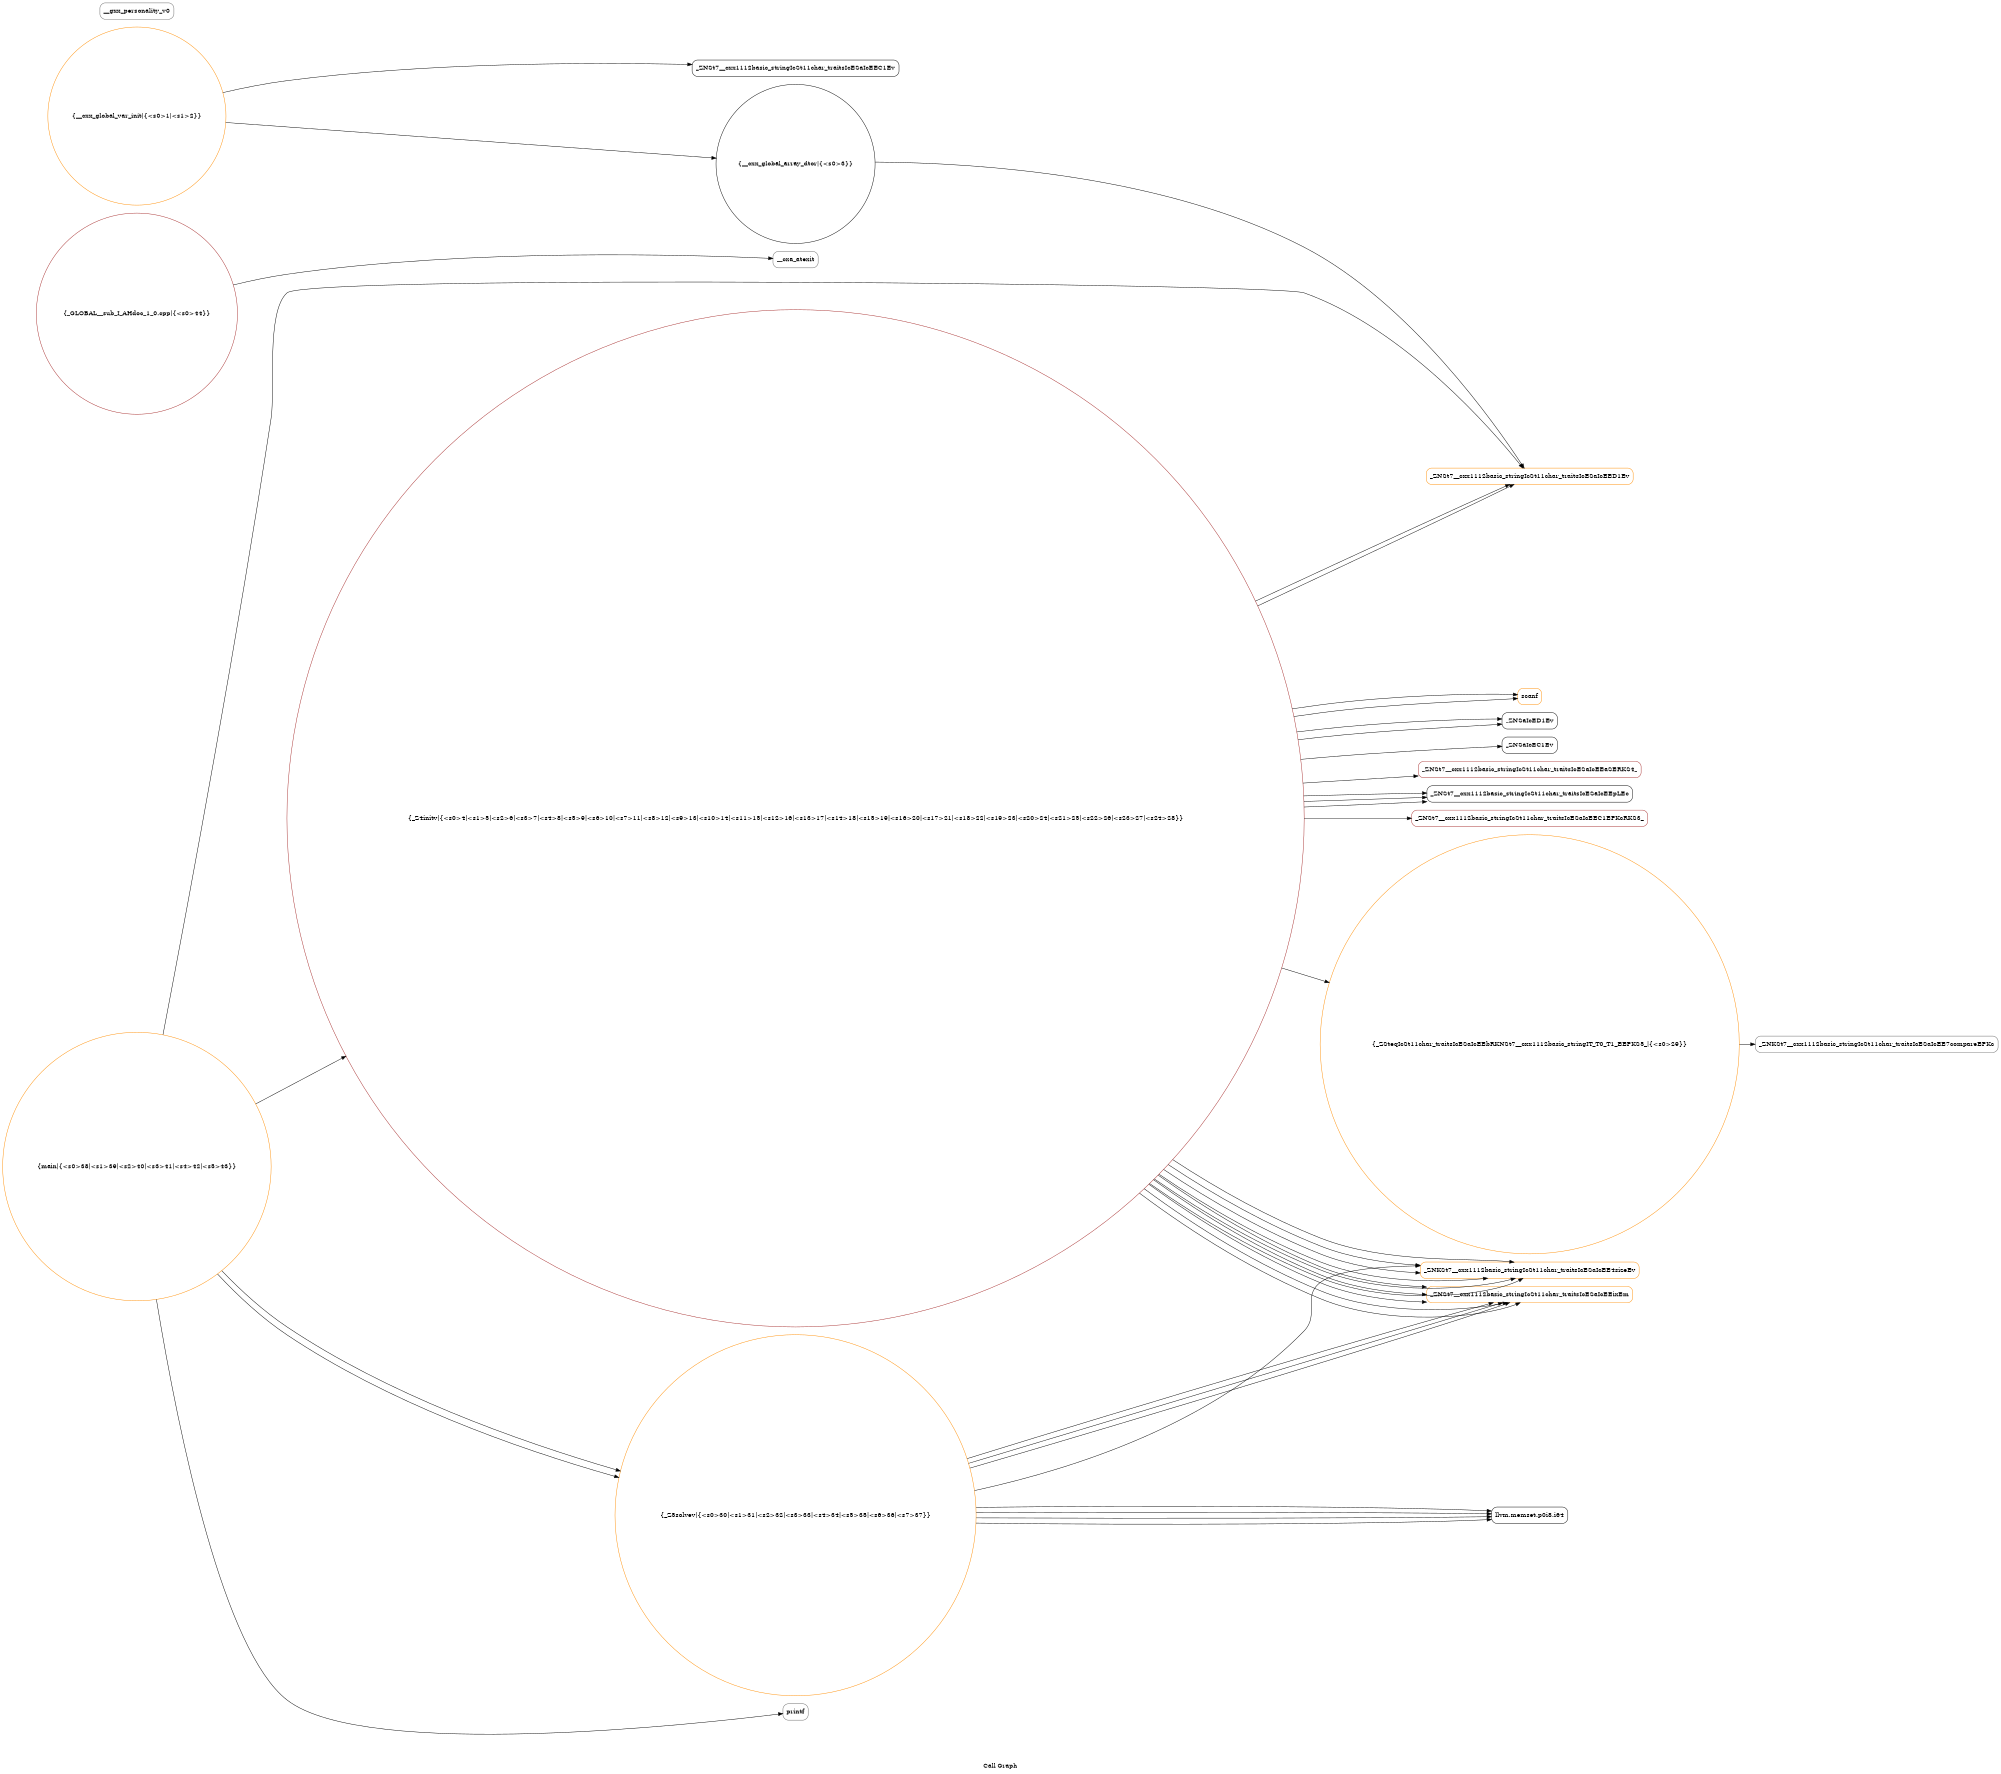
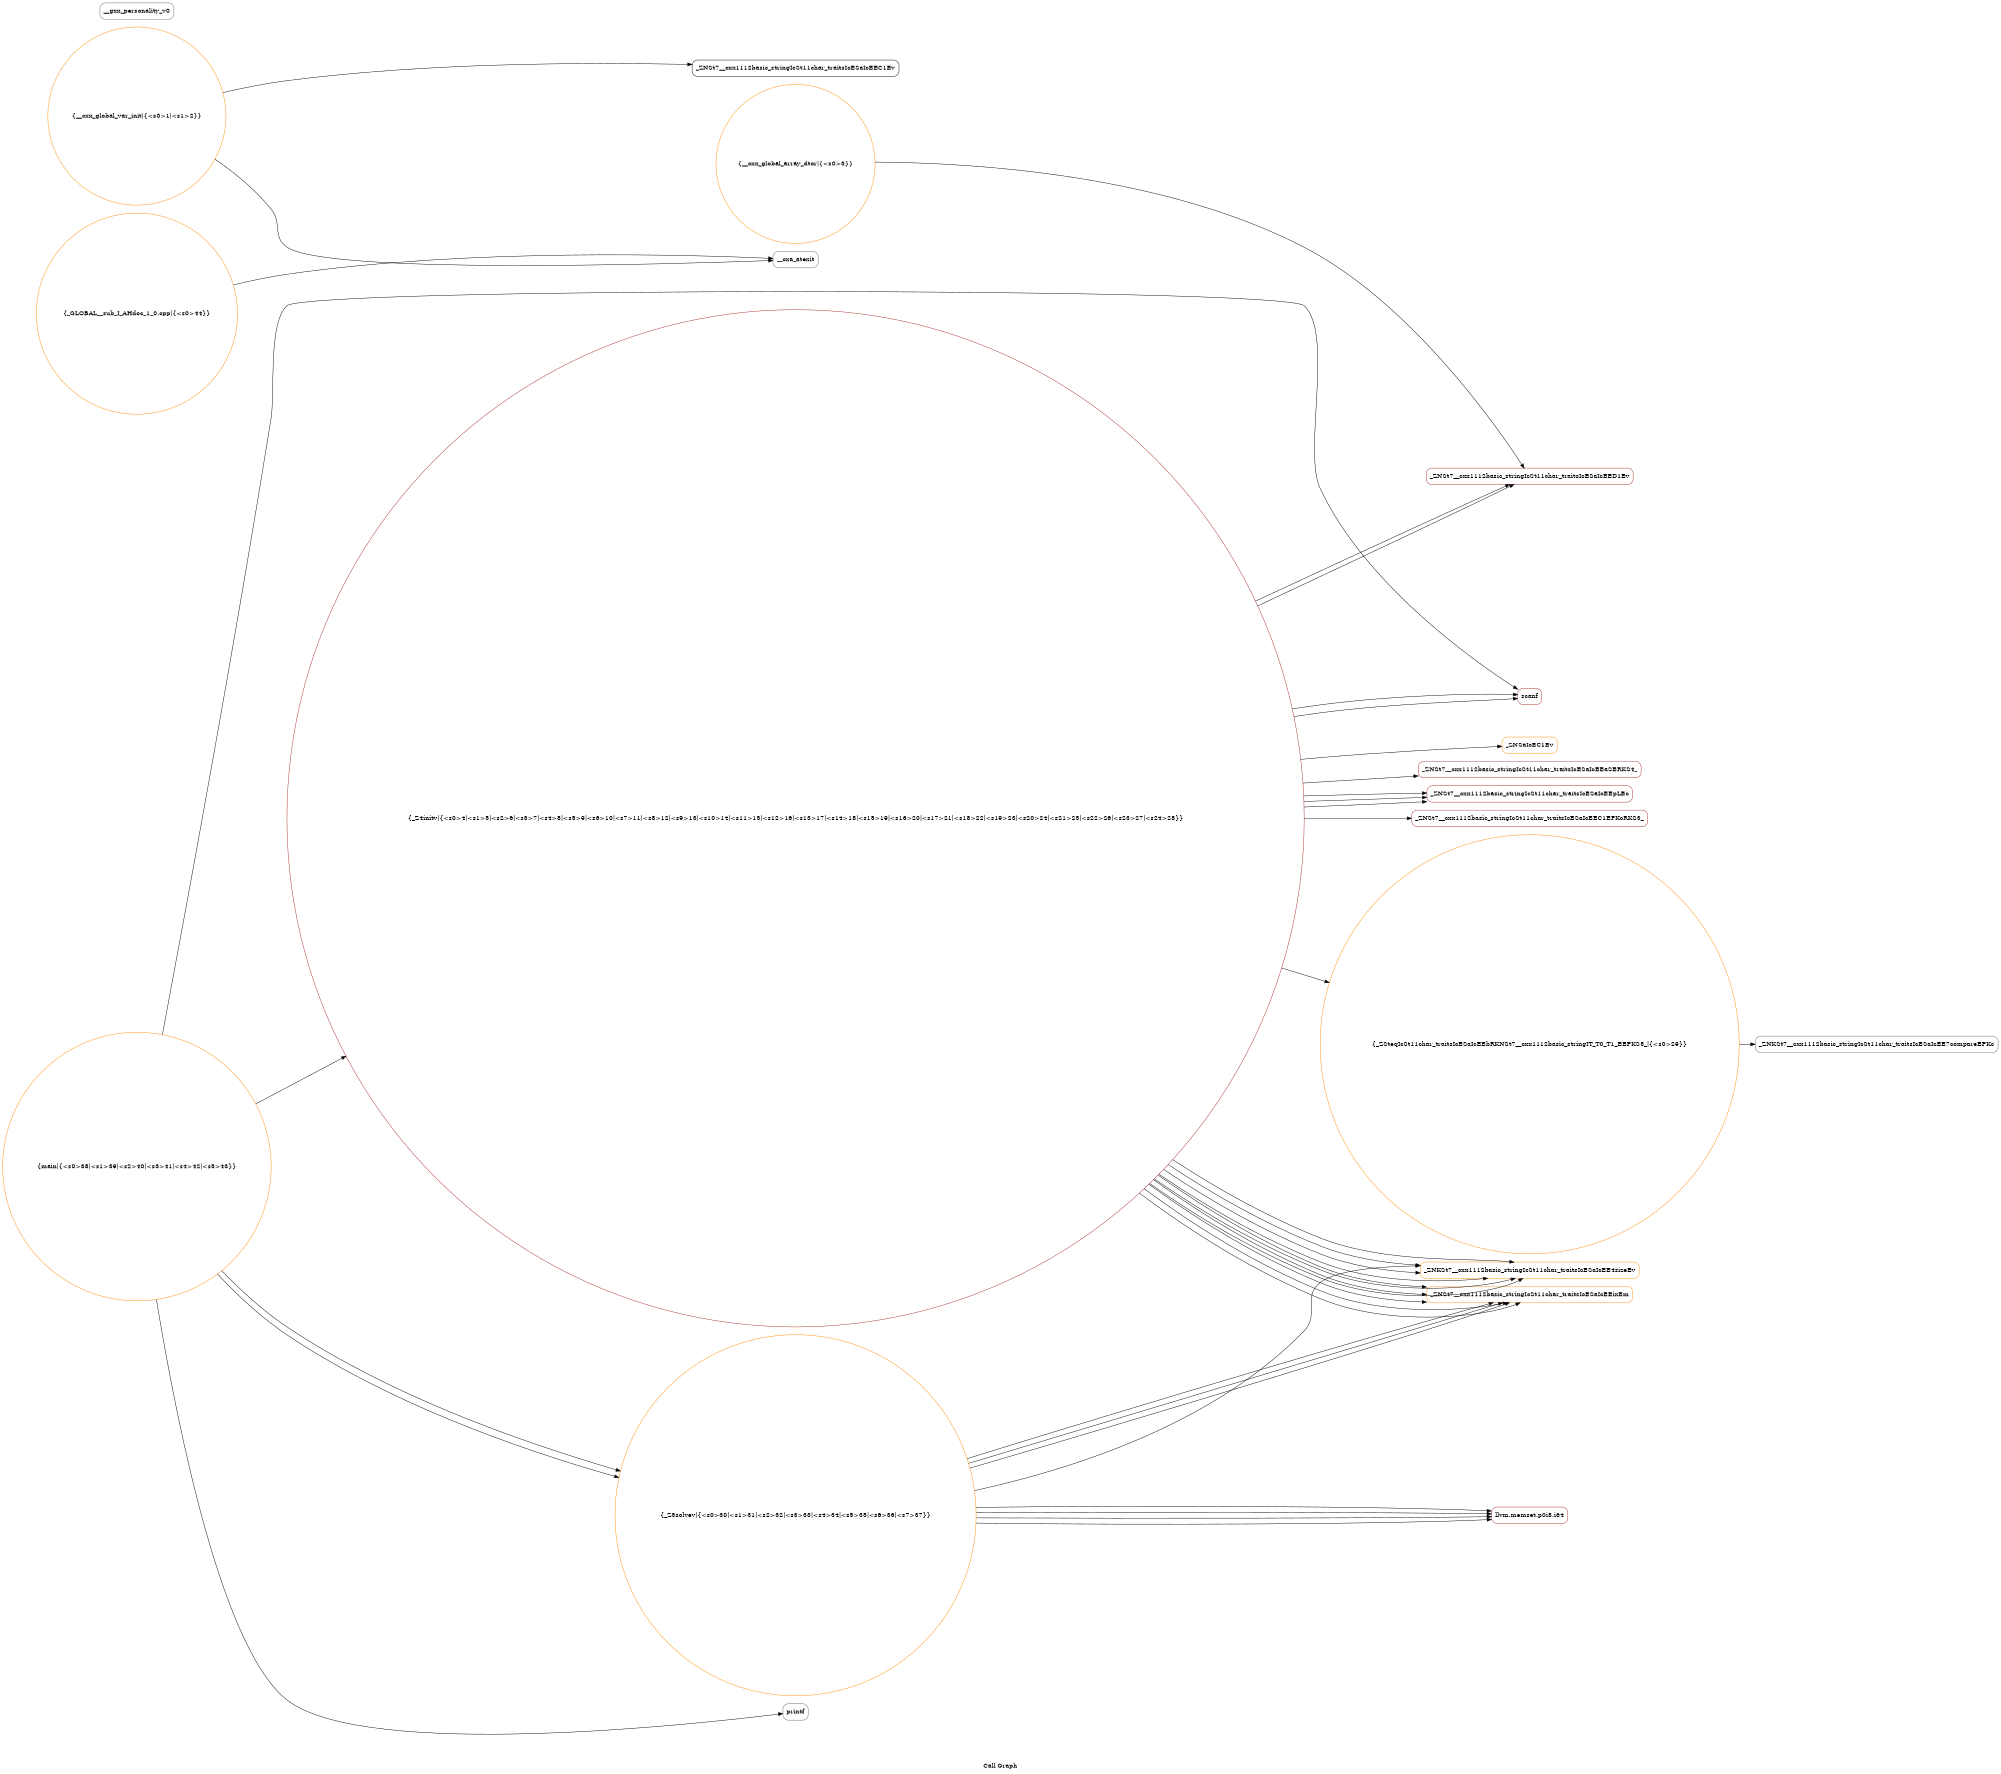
(469, 140) -> (468, 265)
(796, 164) -> (796, 164)
(558, 283) -> (658, 292)
(137, 314) -> (137, 314)
(1530, 476) -> (1530, 476)
(1530, 696) -> (1530, 696)
(1530, 721) -> none
(1530, 745) -> (1530, 745)
(1530, 794) -> (1530, 794)
(1530, 1515) -> (1530, 1515)
